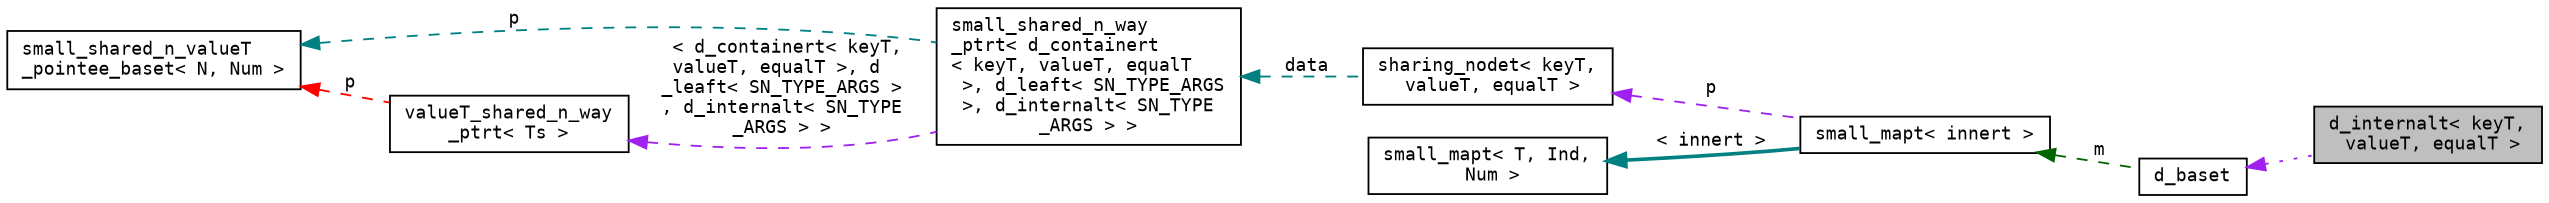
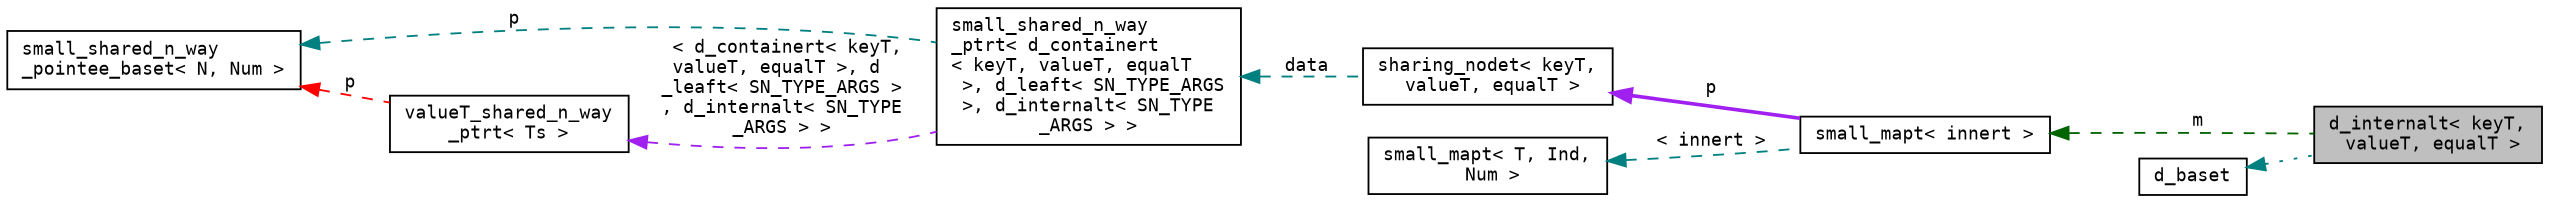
(154, 60) -> (154, 60)
(1715, 107) -> (1715, 107)
(1713, 155) -> (1713, 155)
(2290, 160) -> (2290, 160)
(2097, 162) -> (2191, 133)
